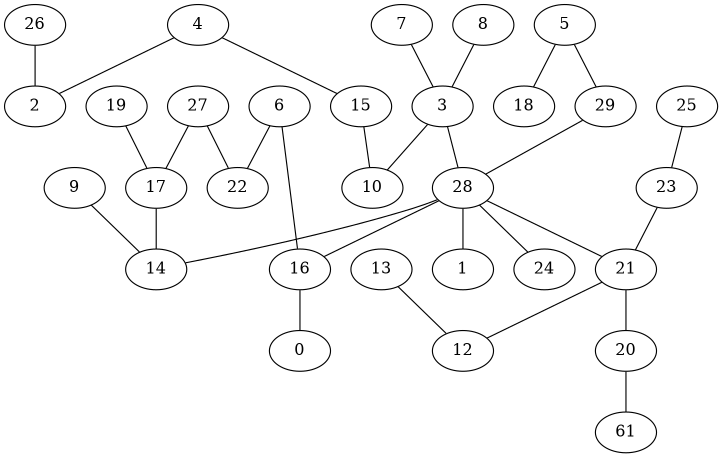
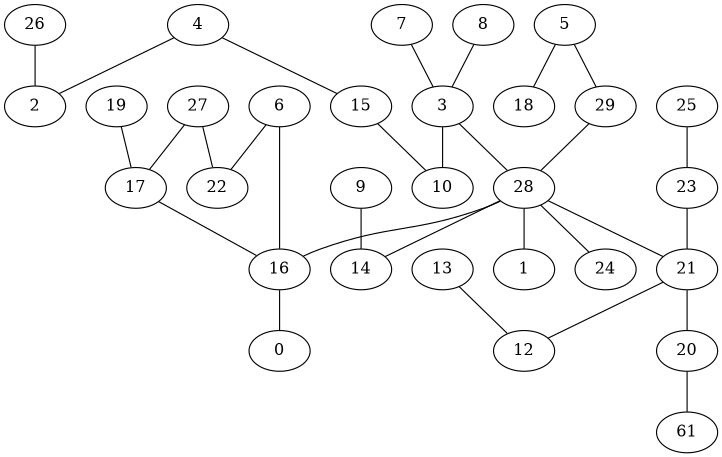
(156, 229) -> (208, 229)
